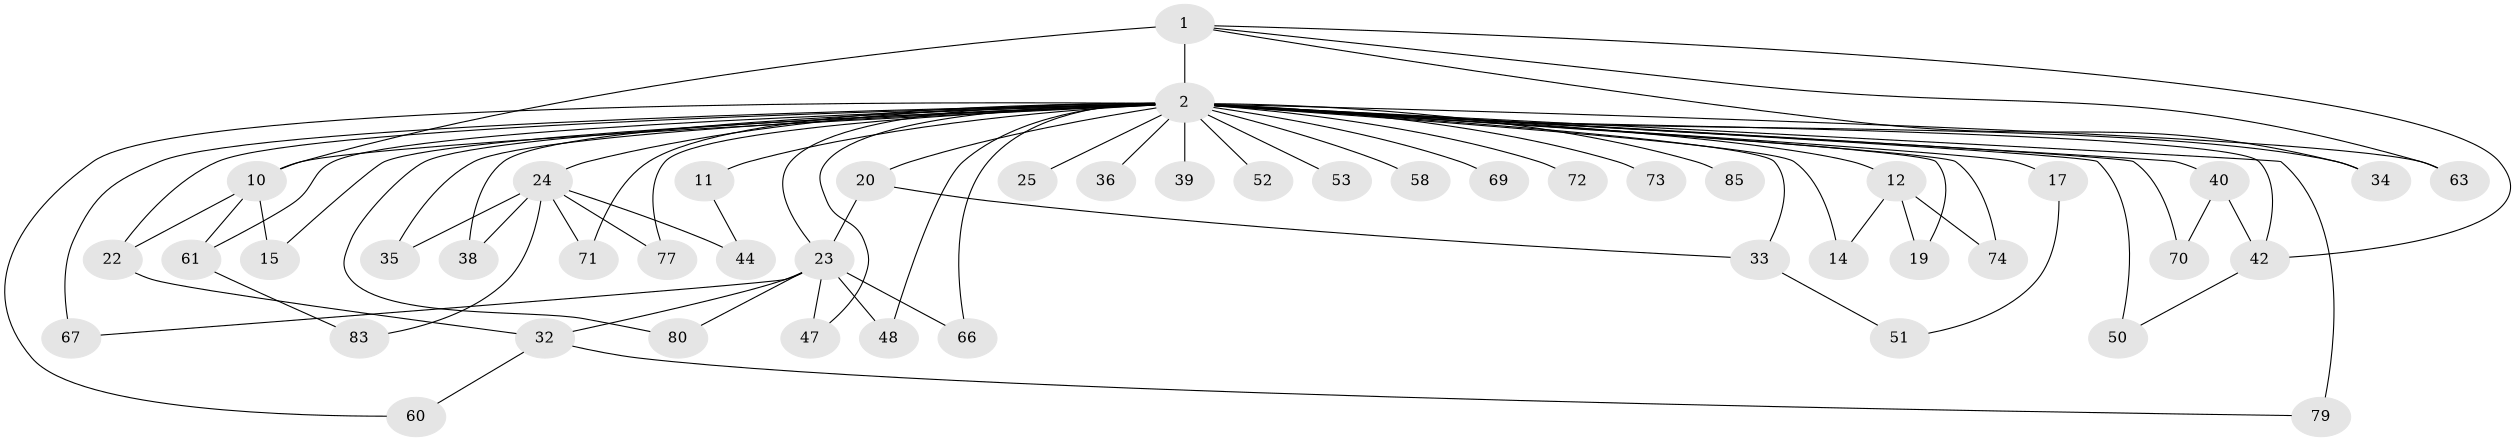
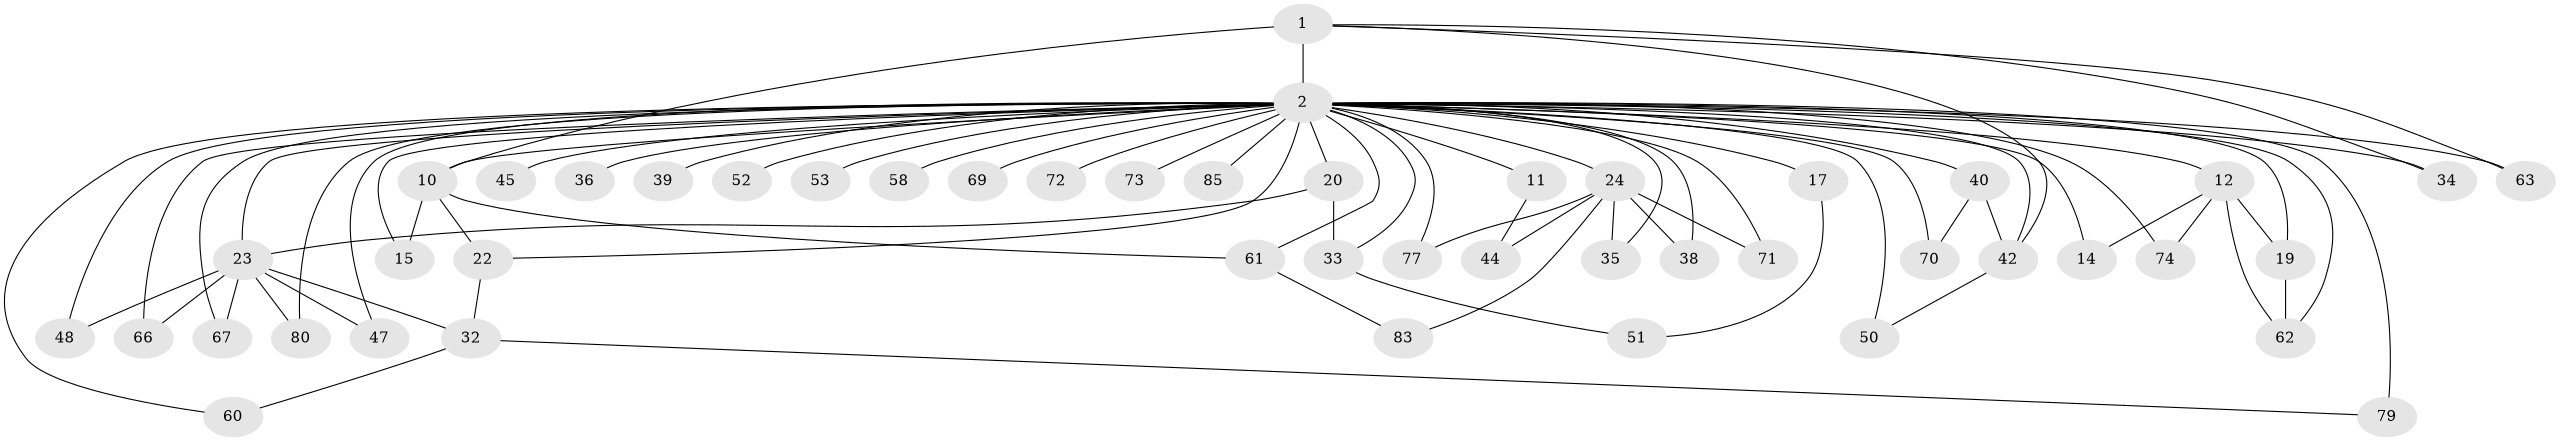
(1028, 181) -> (506, 181)
none -> (2286, 338)
